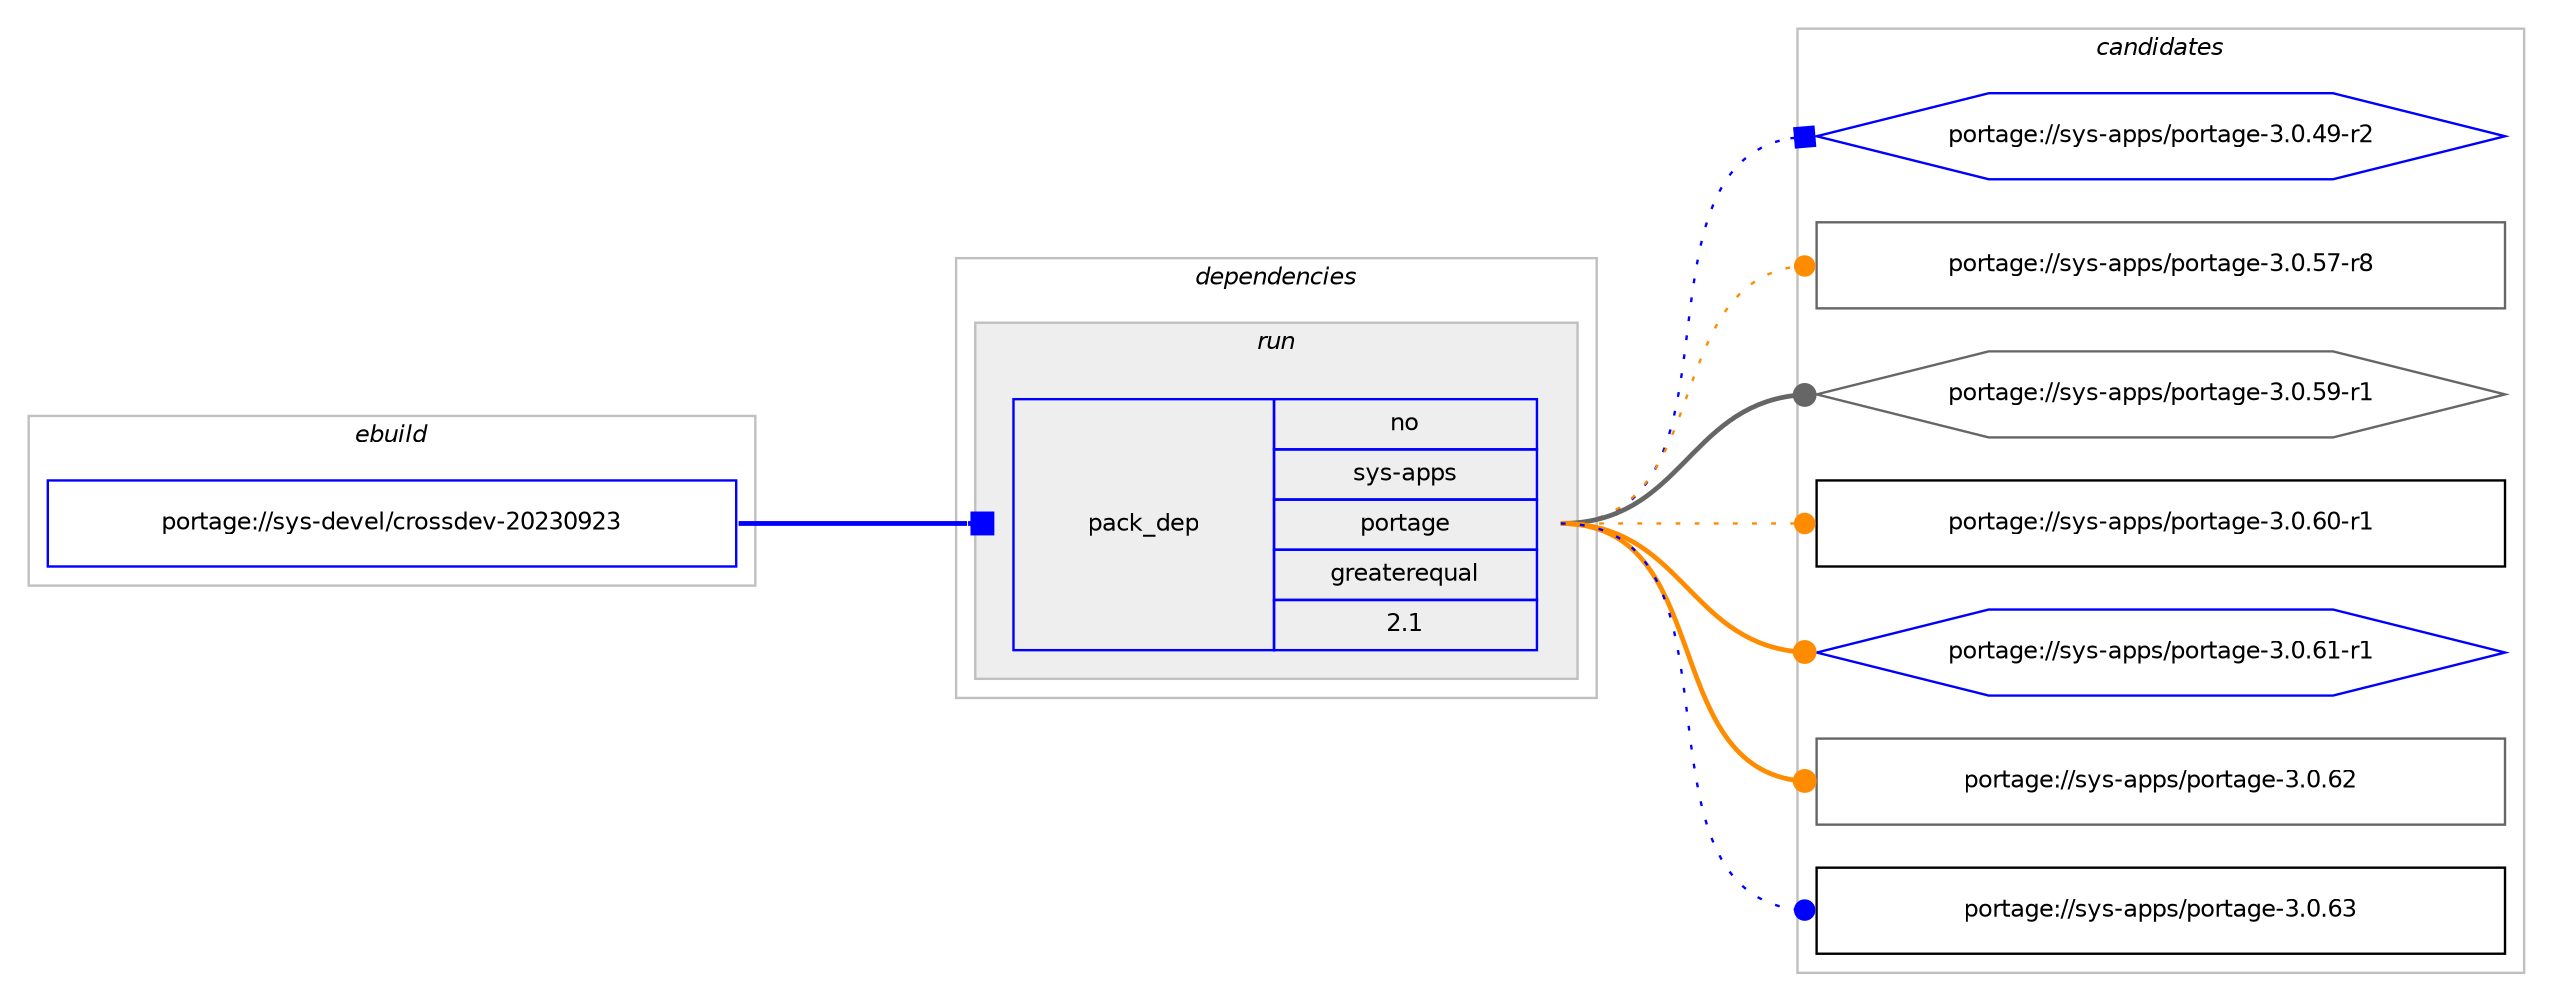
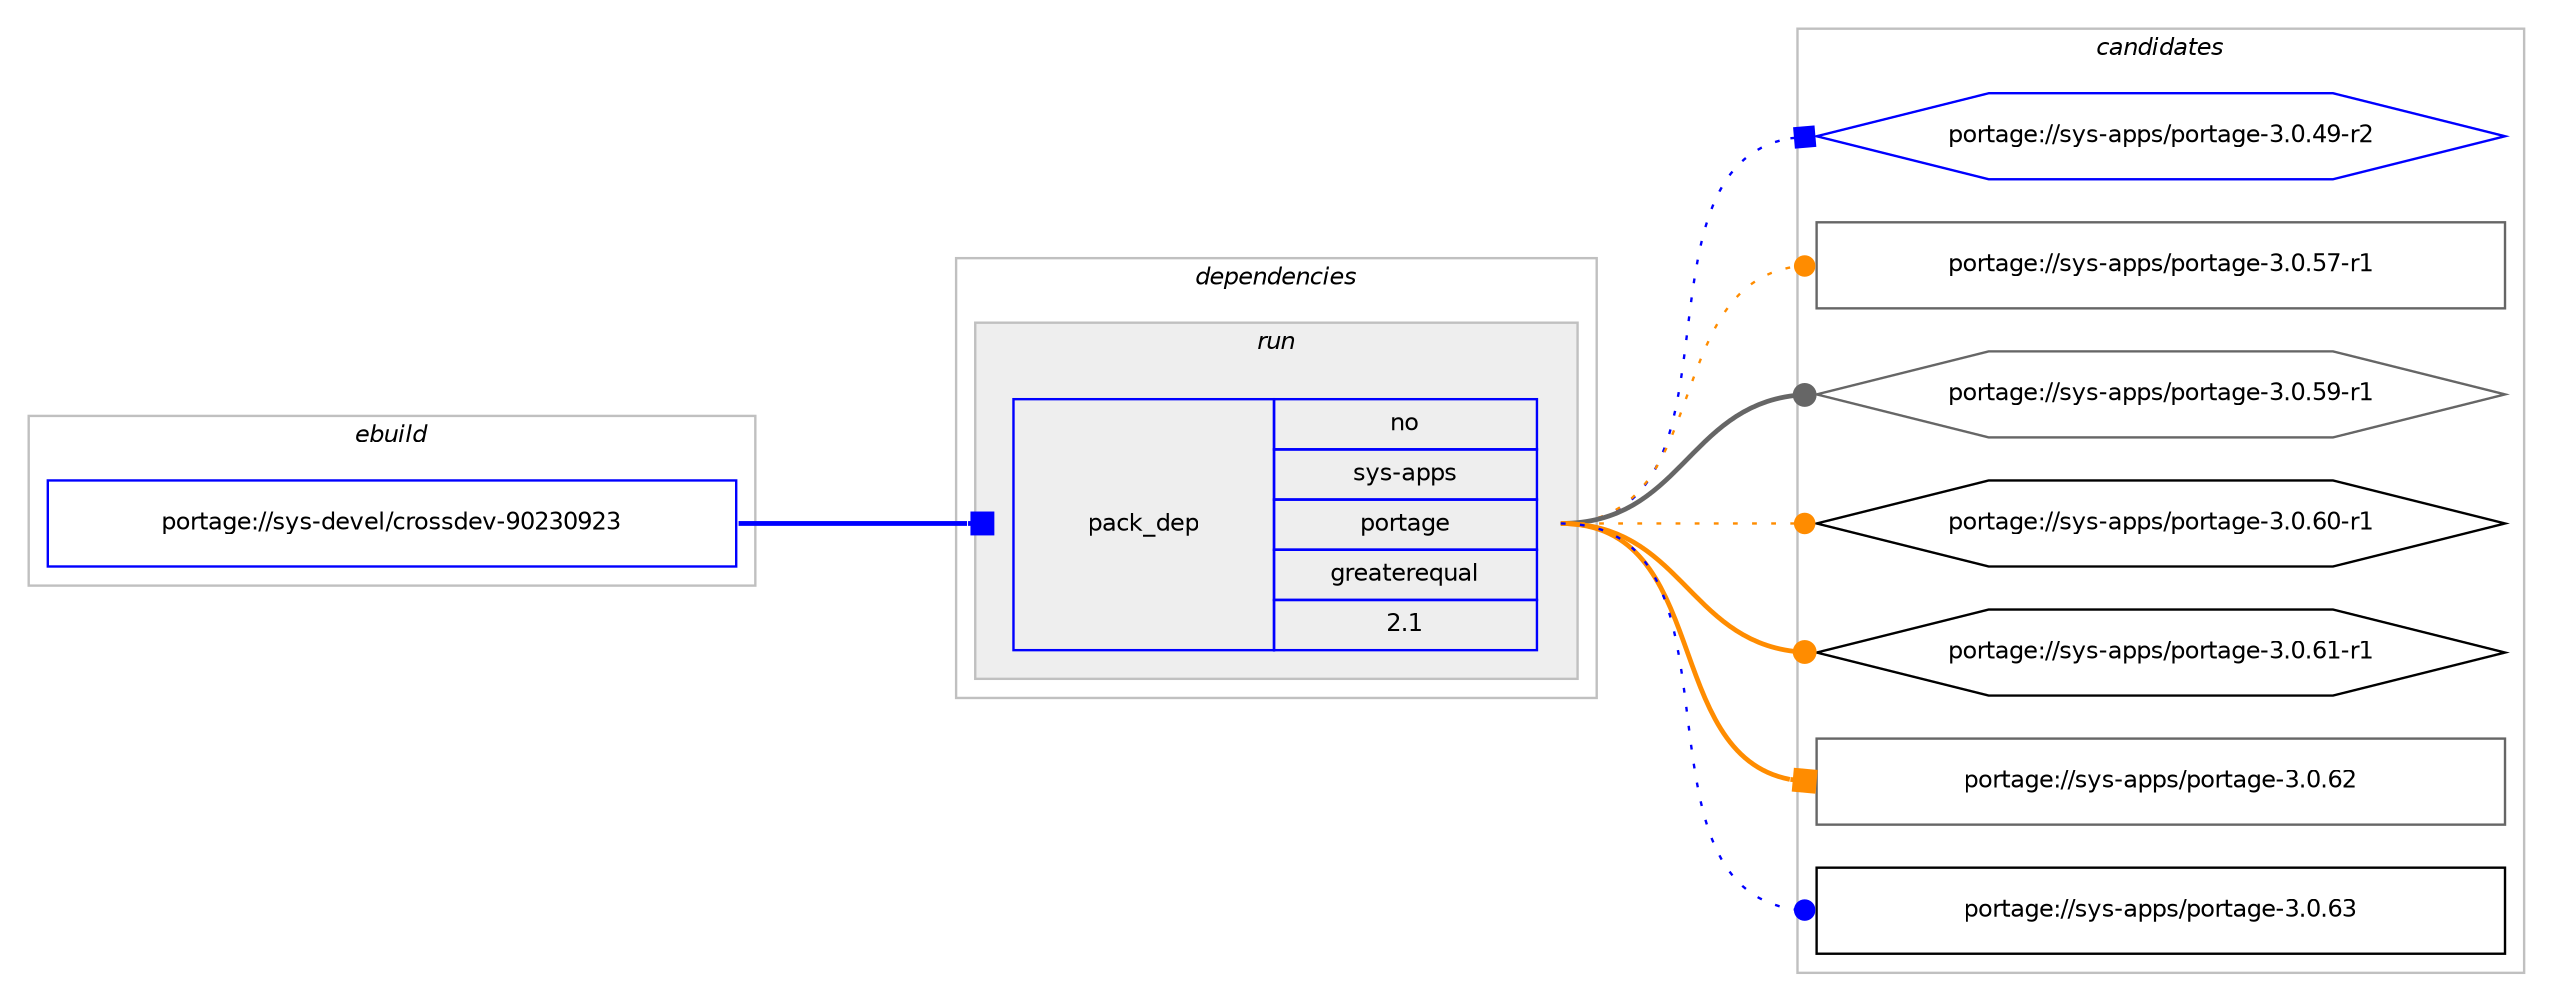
(2161, 265) -> (2161, 265)
(392, 523) -> (392, 523)
(2161, 523) -> (2161, 523)
(2161, 653) -> (2161, 653)
(1697, 678) -> (1696, 675)
